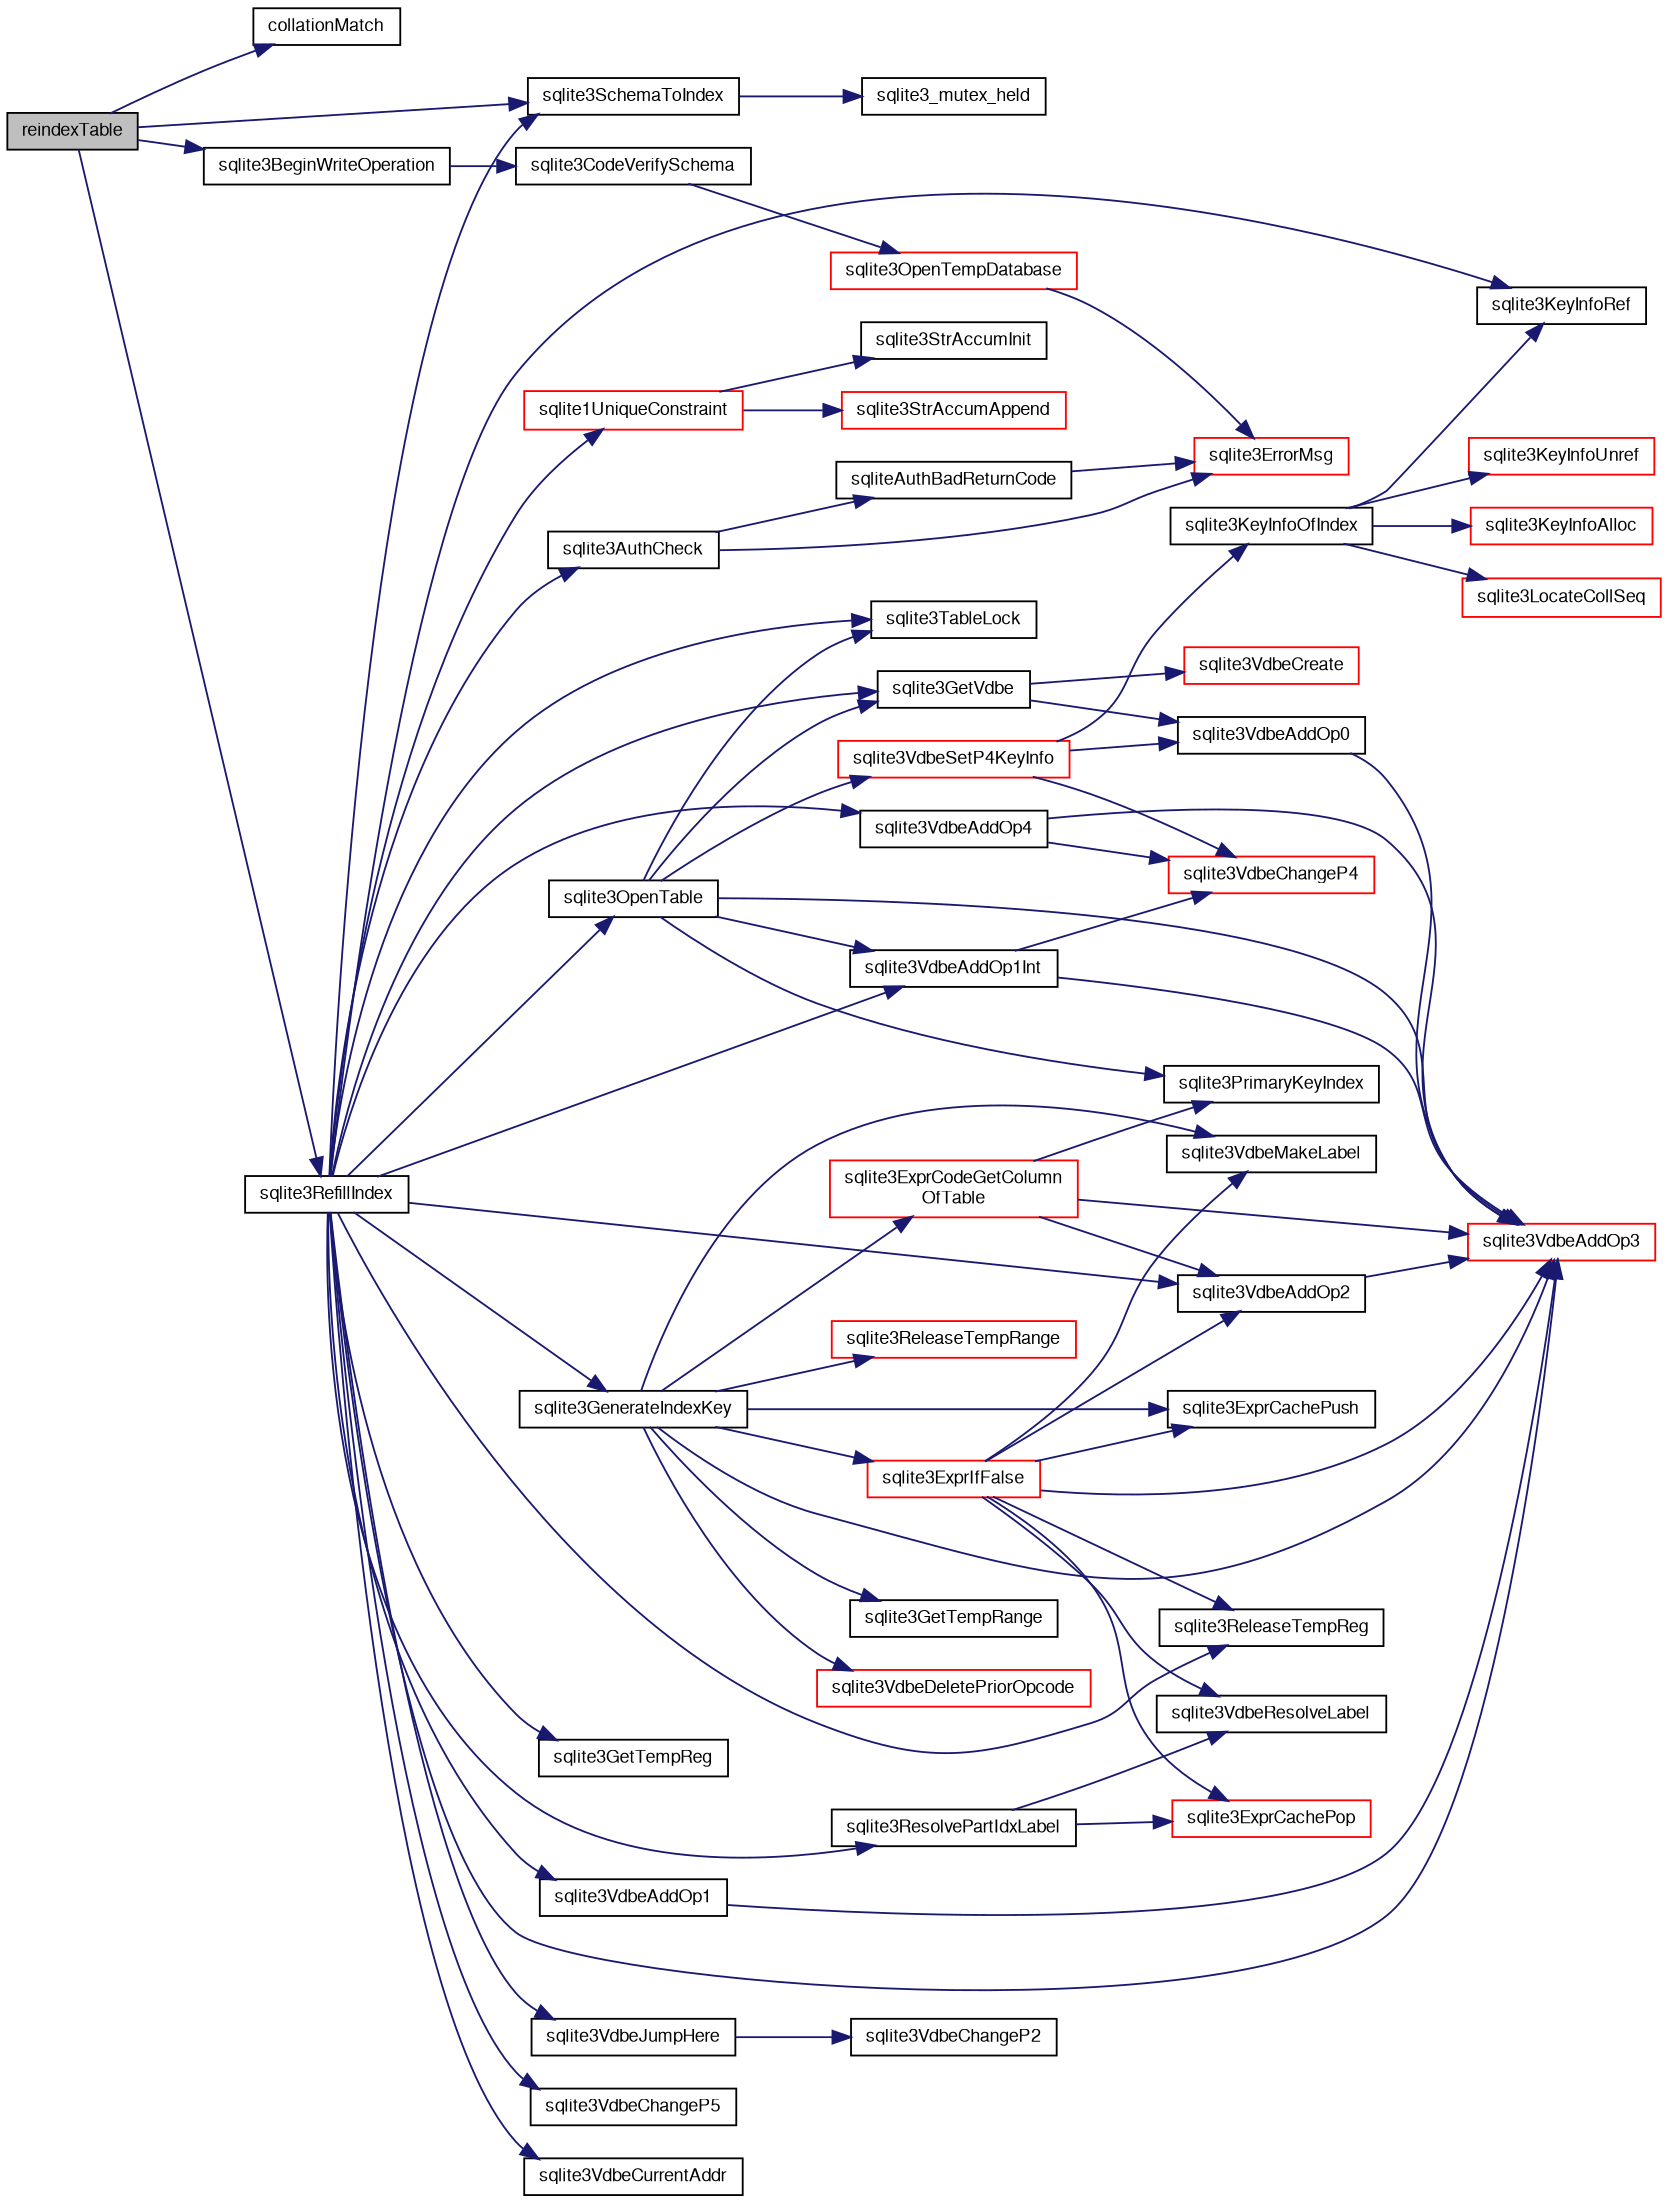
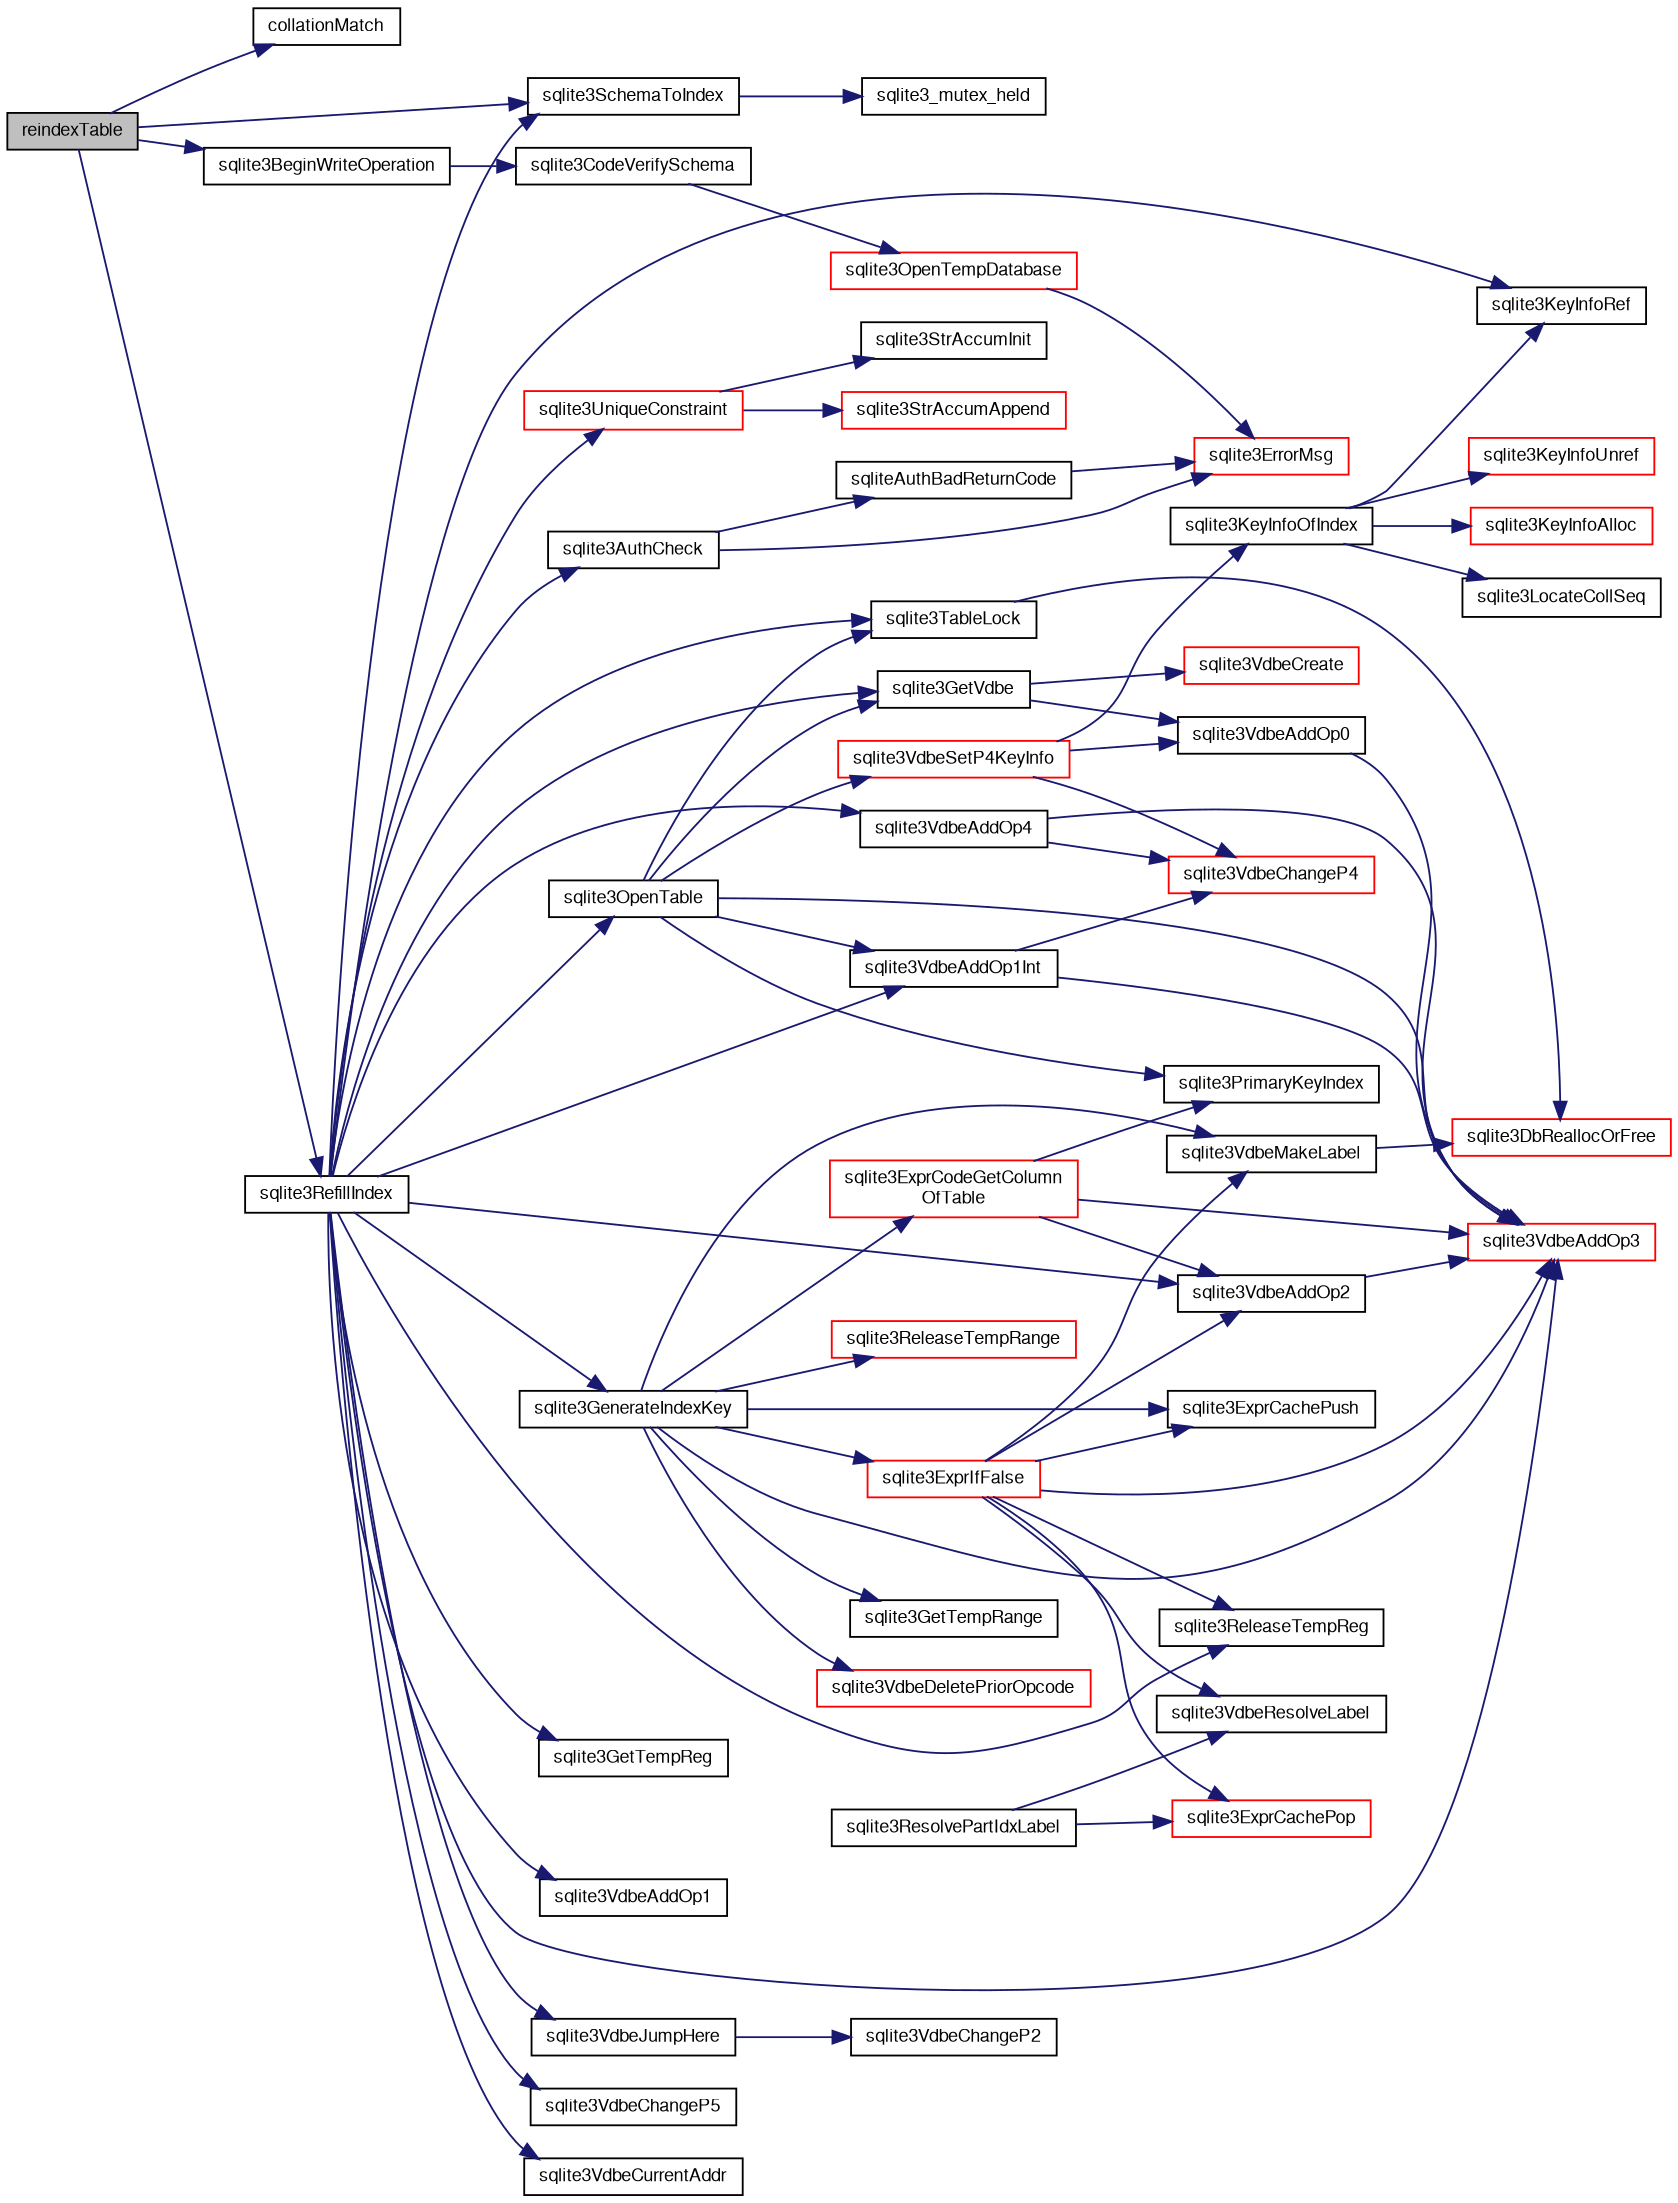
(633, 410) -> (633, 410)
(1562, 598) -> (1562, 598)
none -> (1562, 1137)
(428, 1687) -> none
(1359, 1868) -> none
